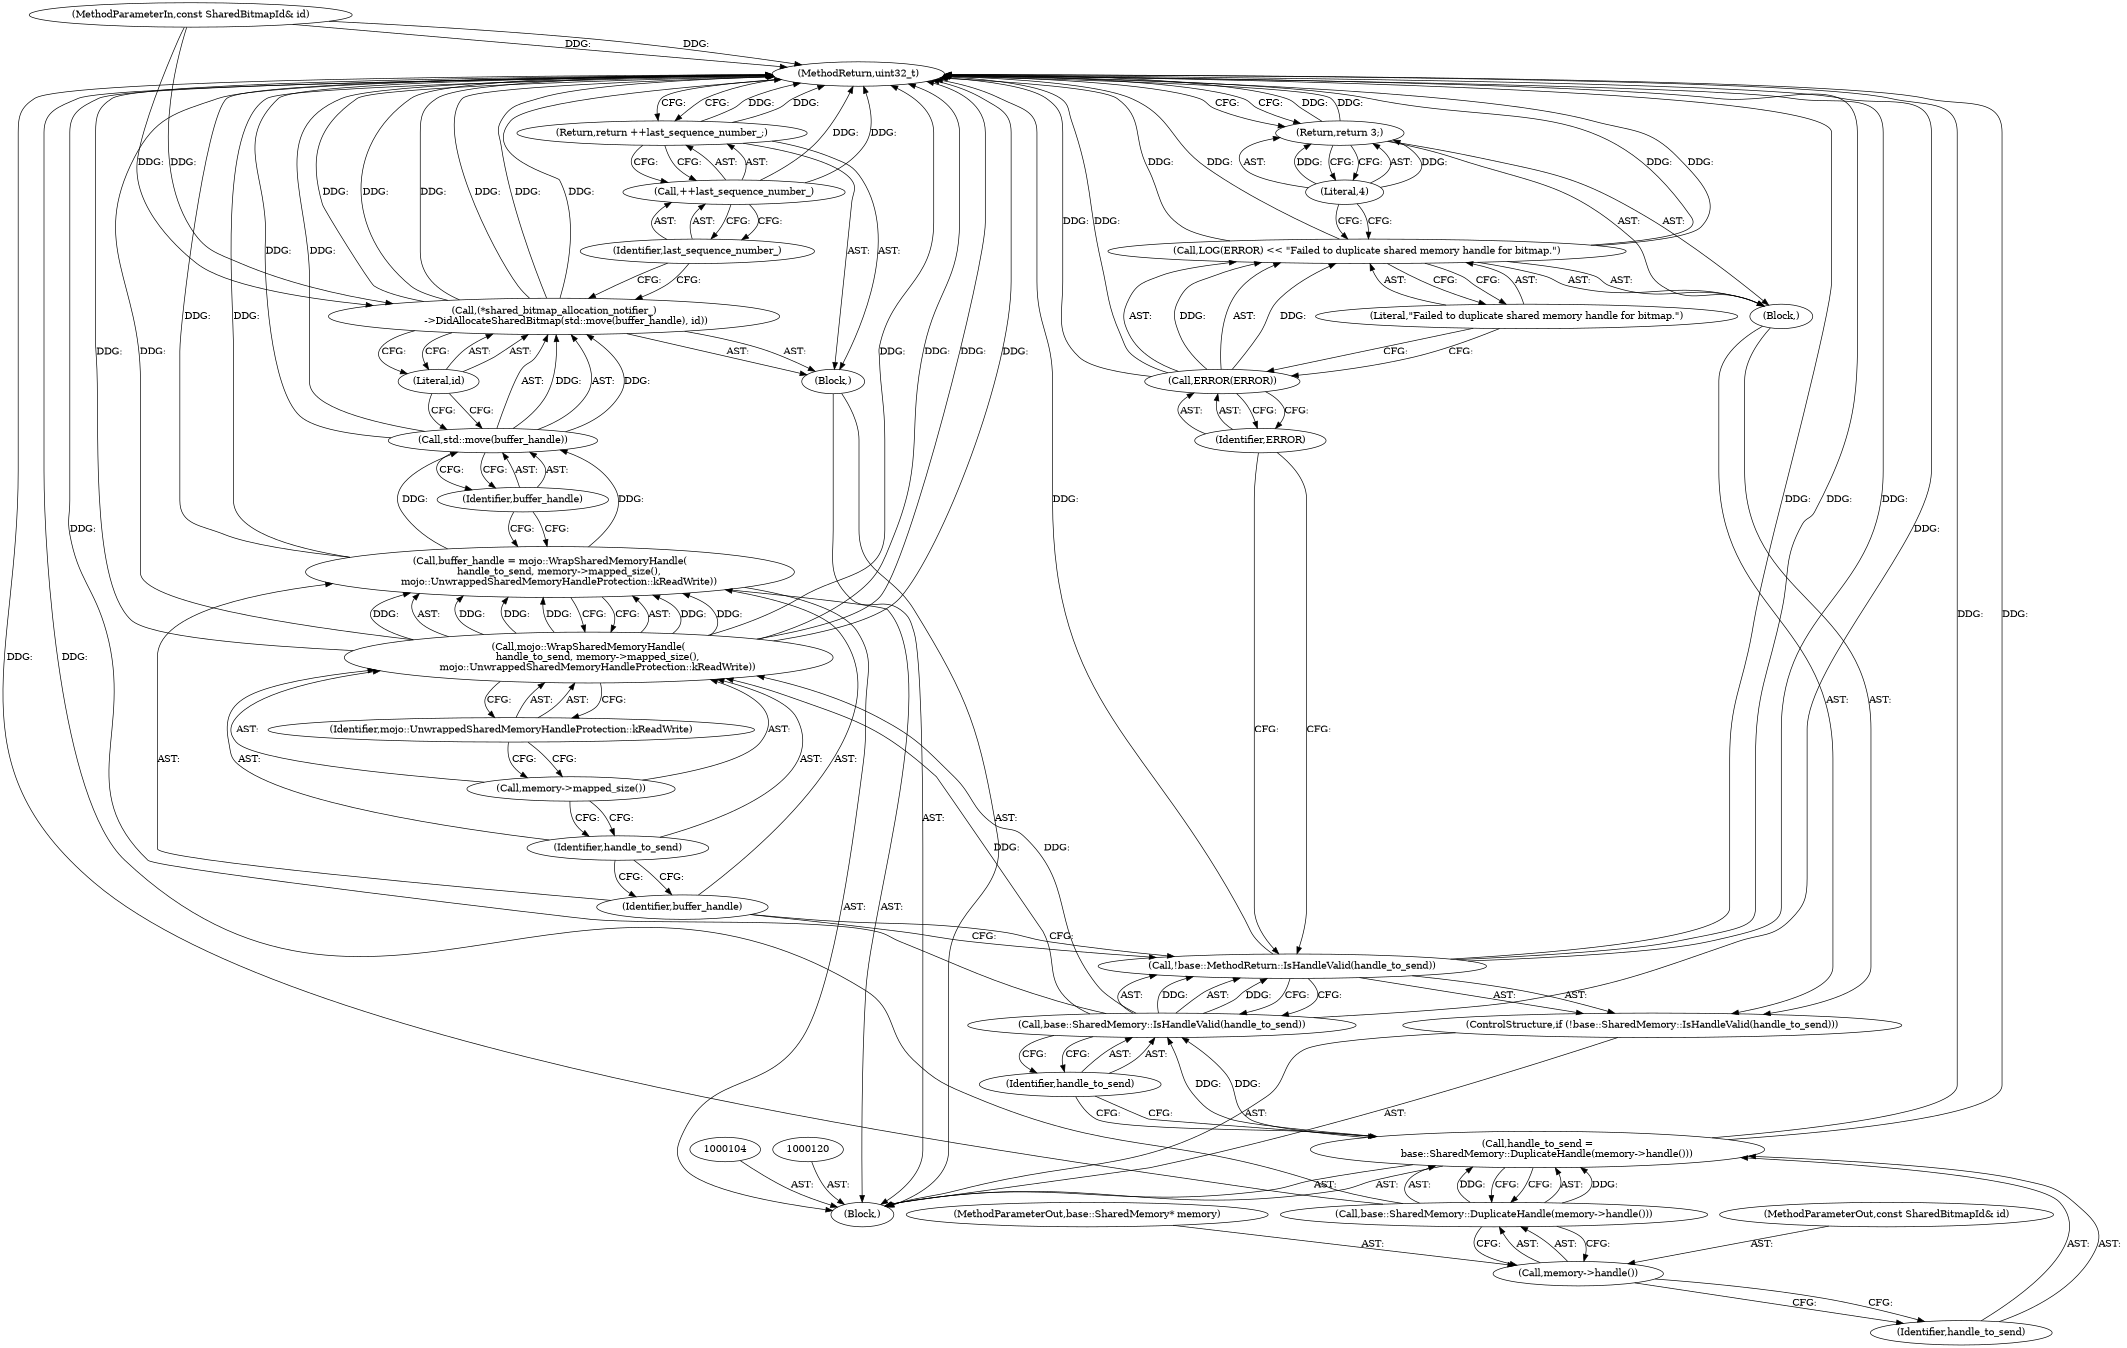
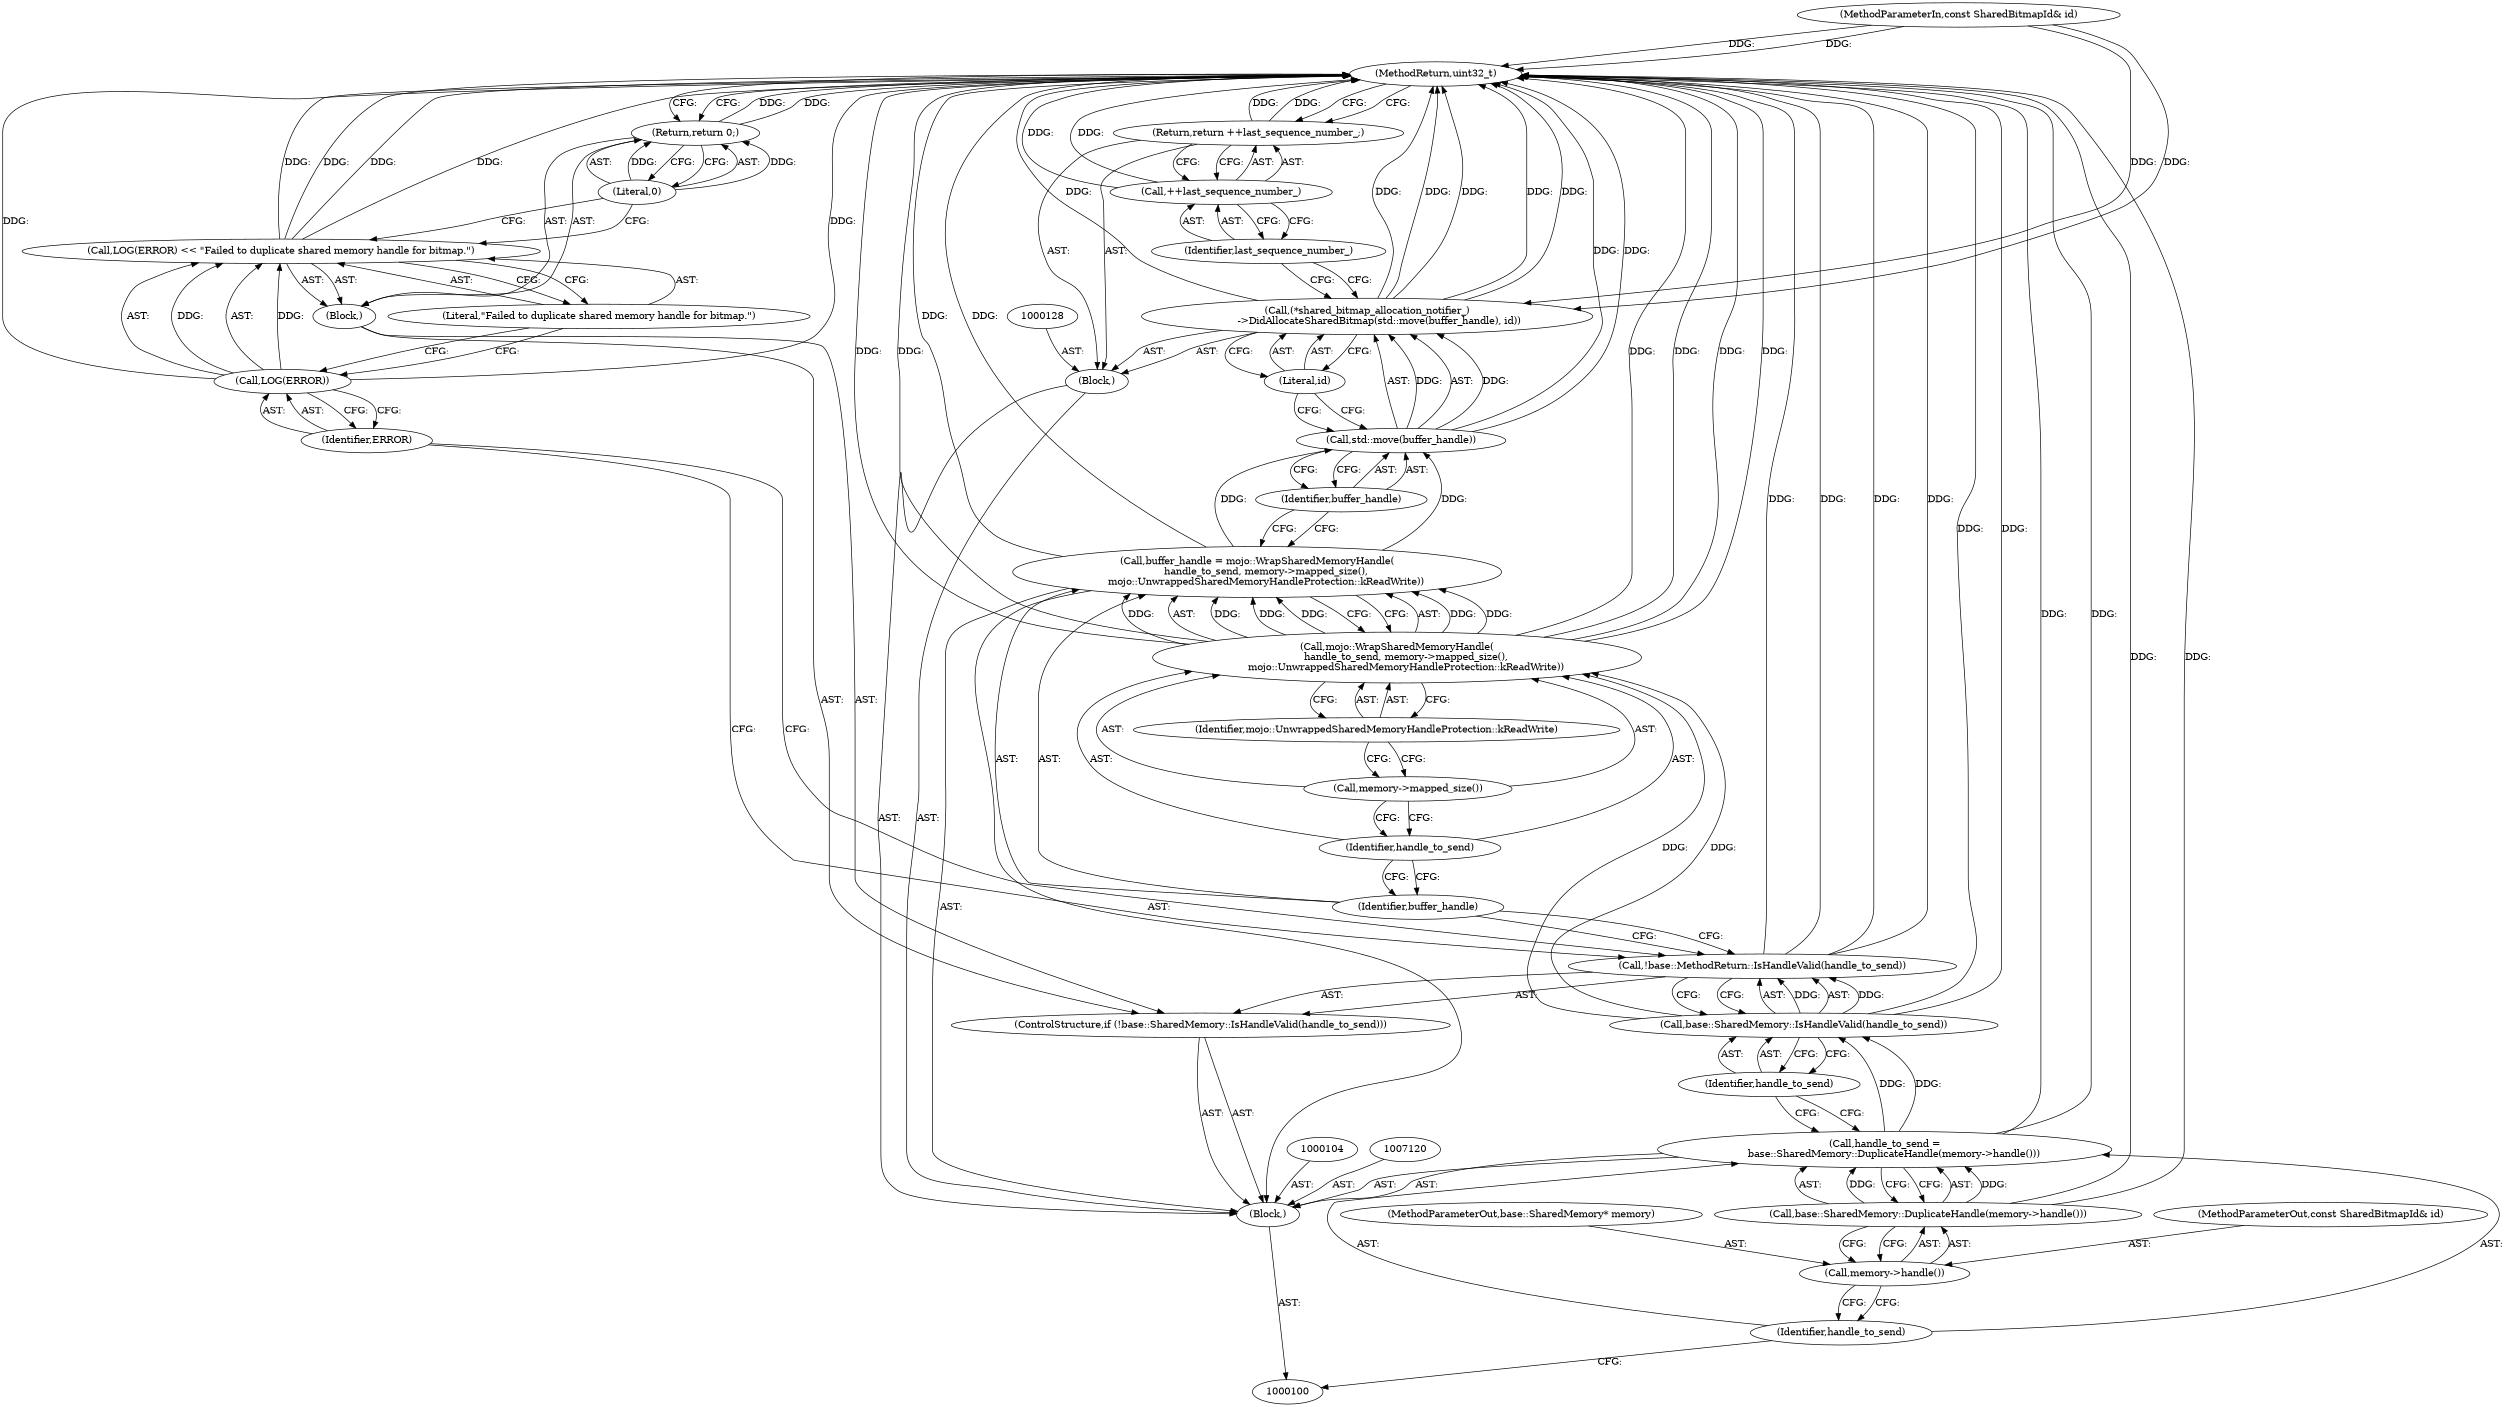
(1340, 133) -> (695, 133)
(1345, 192) -> (637, 192)
none -> (1043, 316)
(1222, 382) -> (283, 382)
(808, 1150) -> (1405, 1150)
none -> (1288, 1392)
